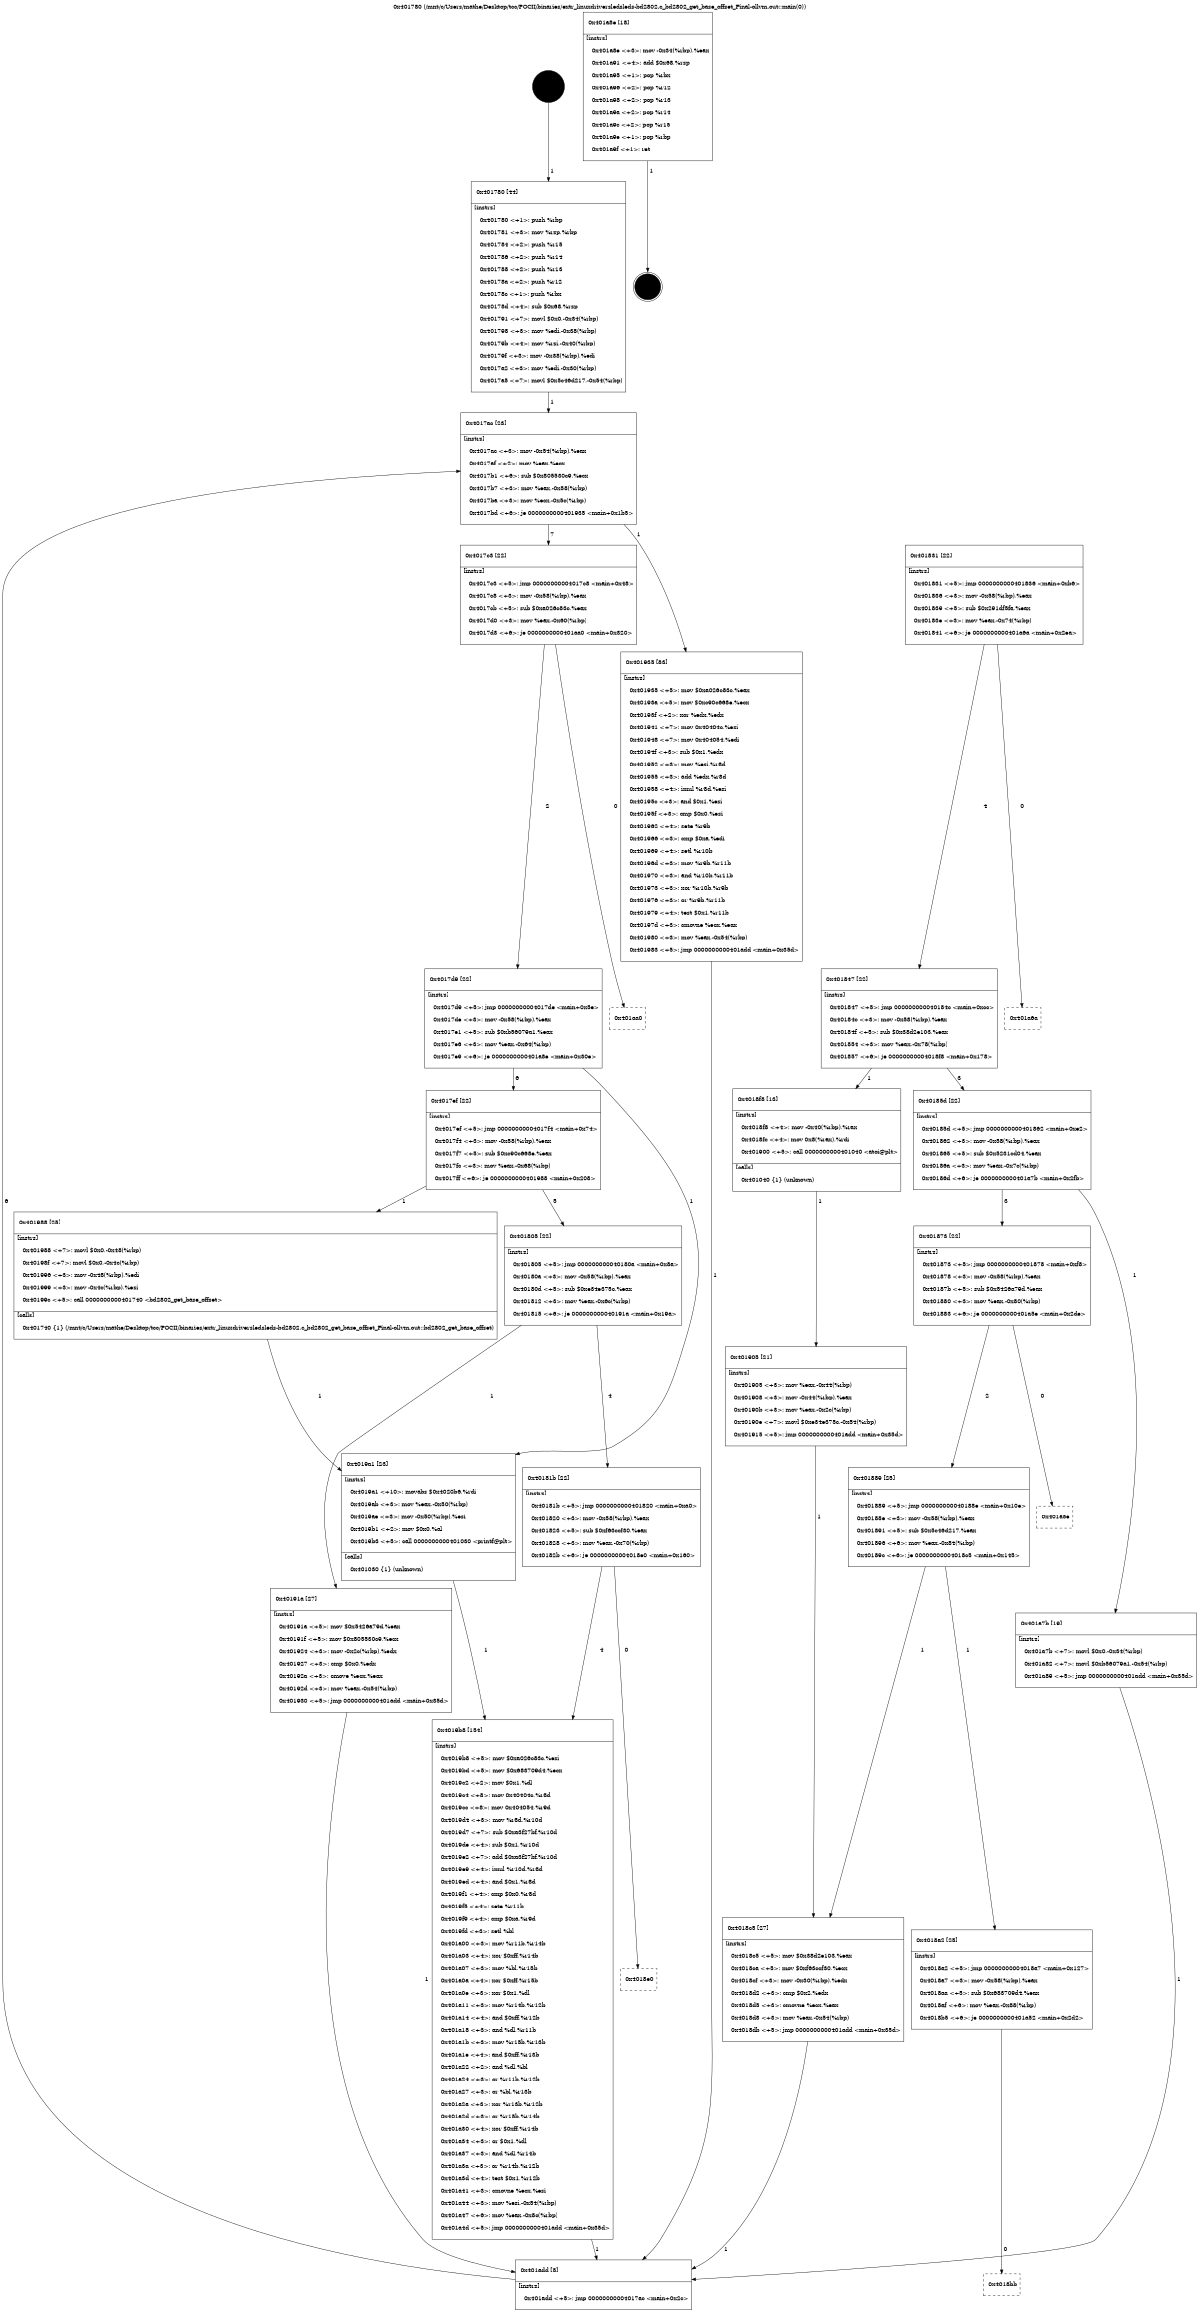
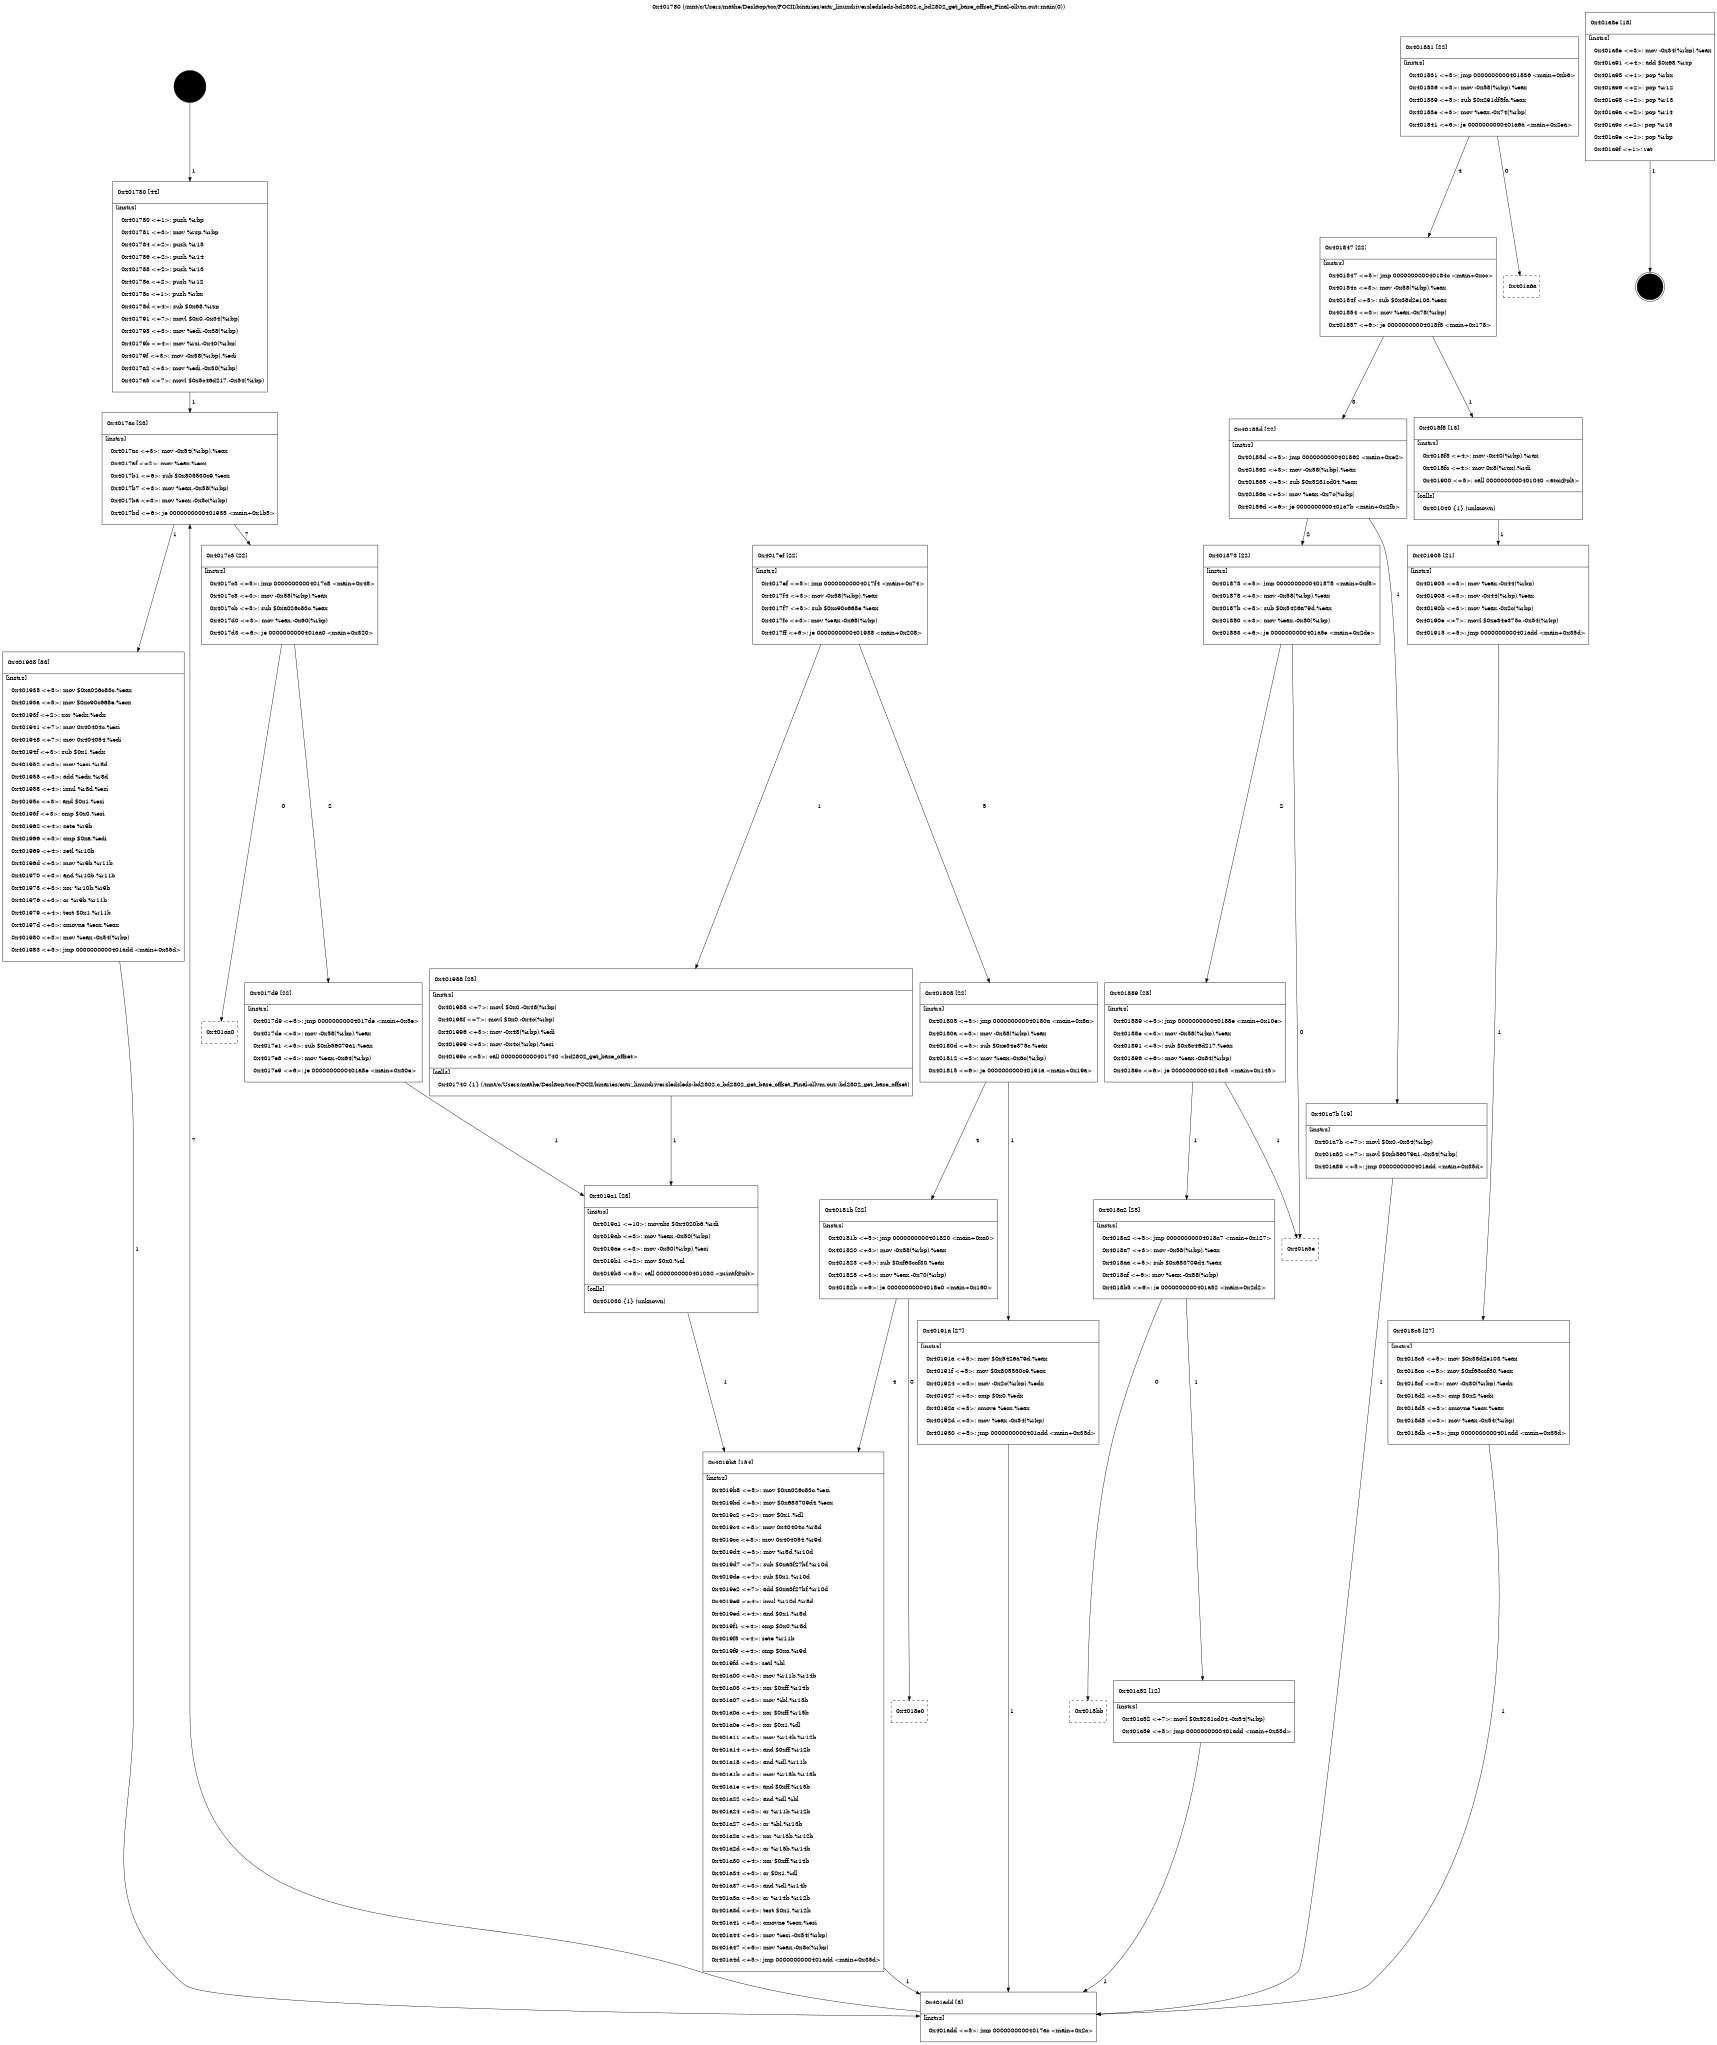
(513, 1077) -> none
(6, 1202) -> (193, 1141)
(1005, 1202) -> (1307, 535)
none -> (1204, 1712)
(878, 1740) -> (1264, 1156)
